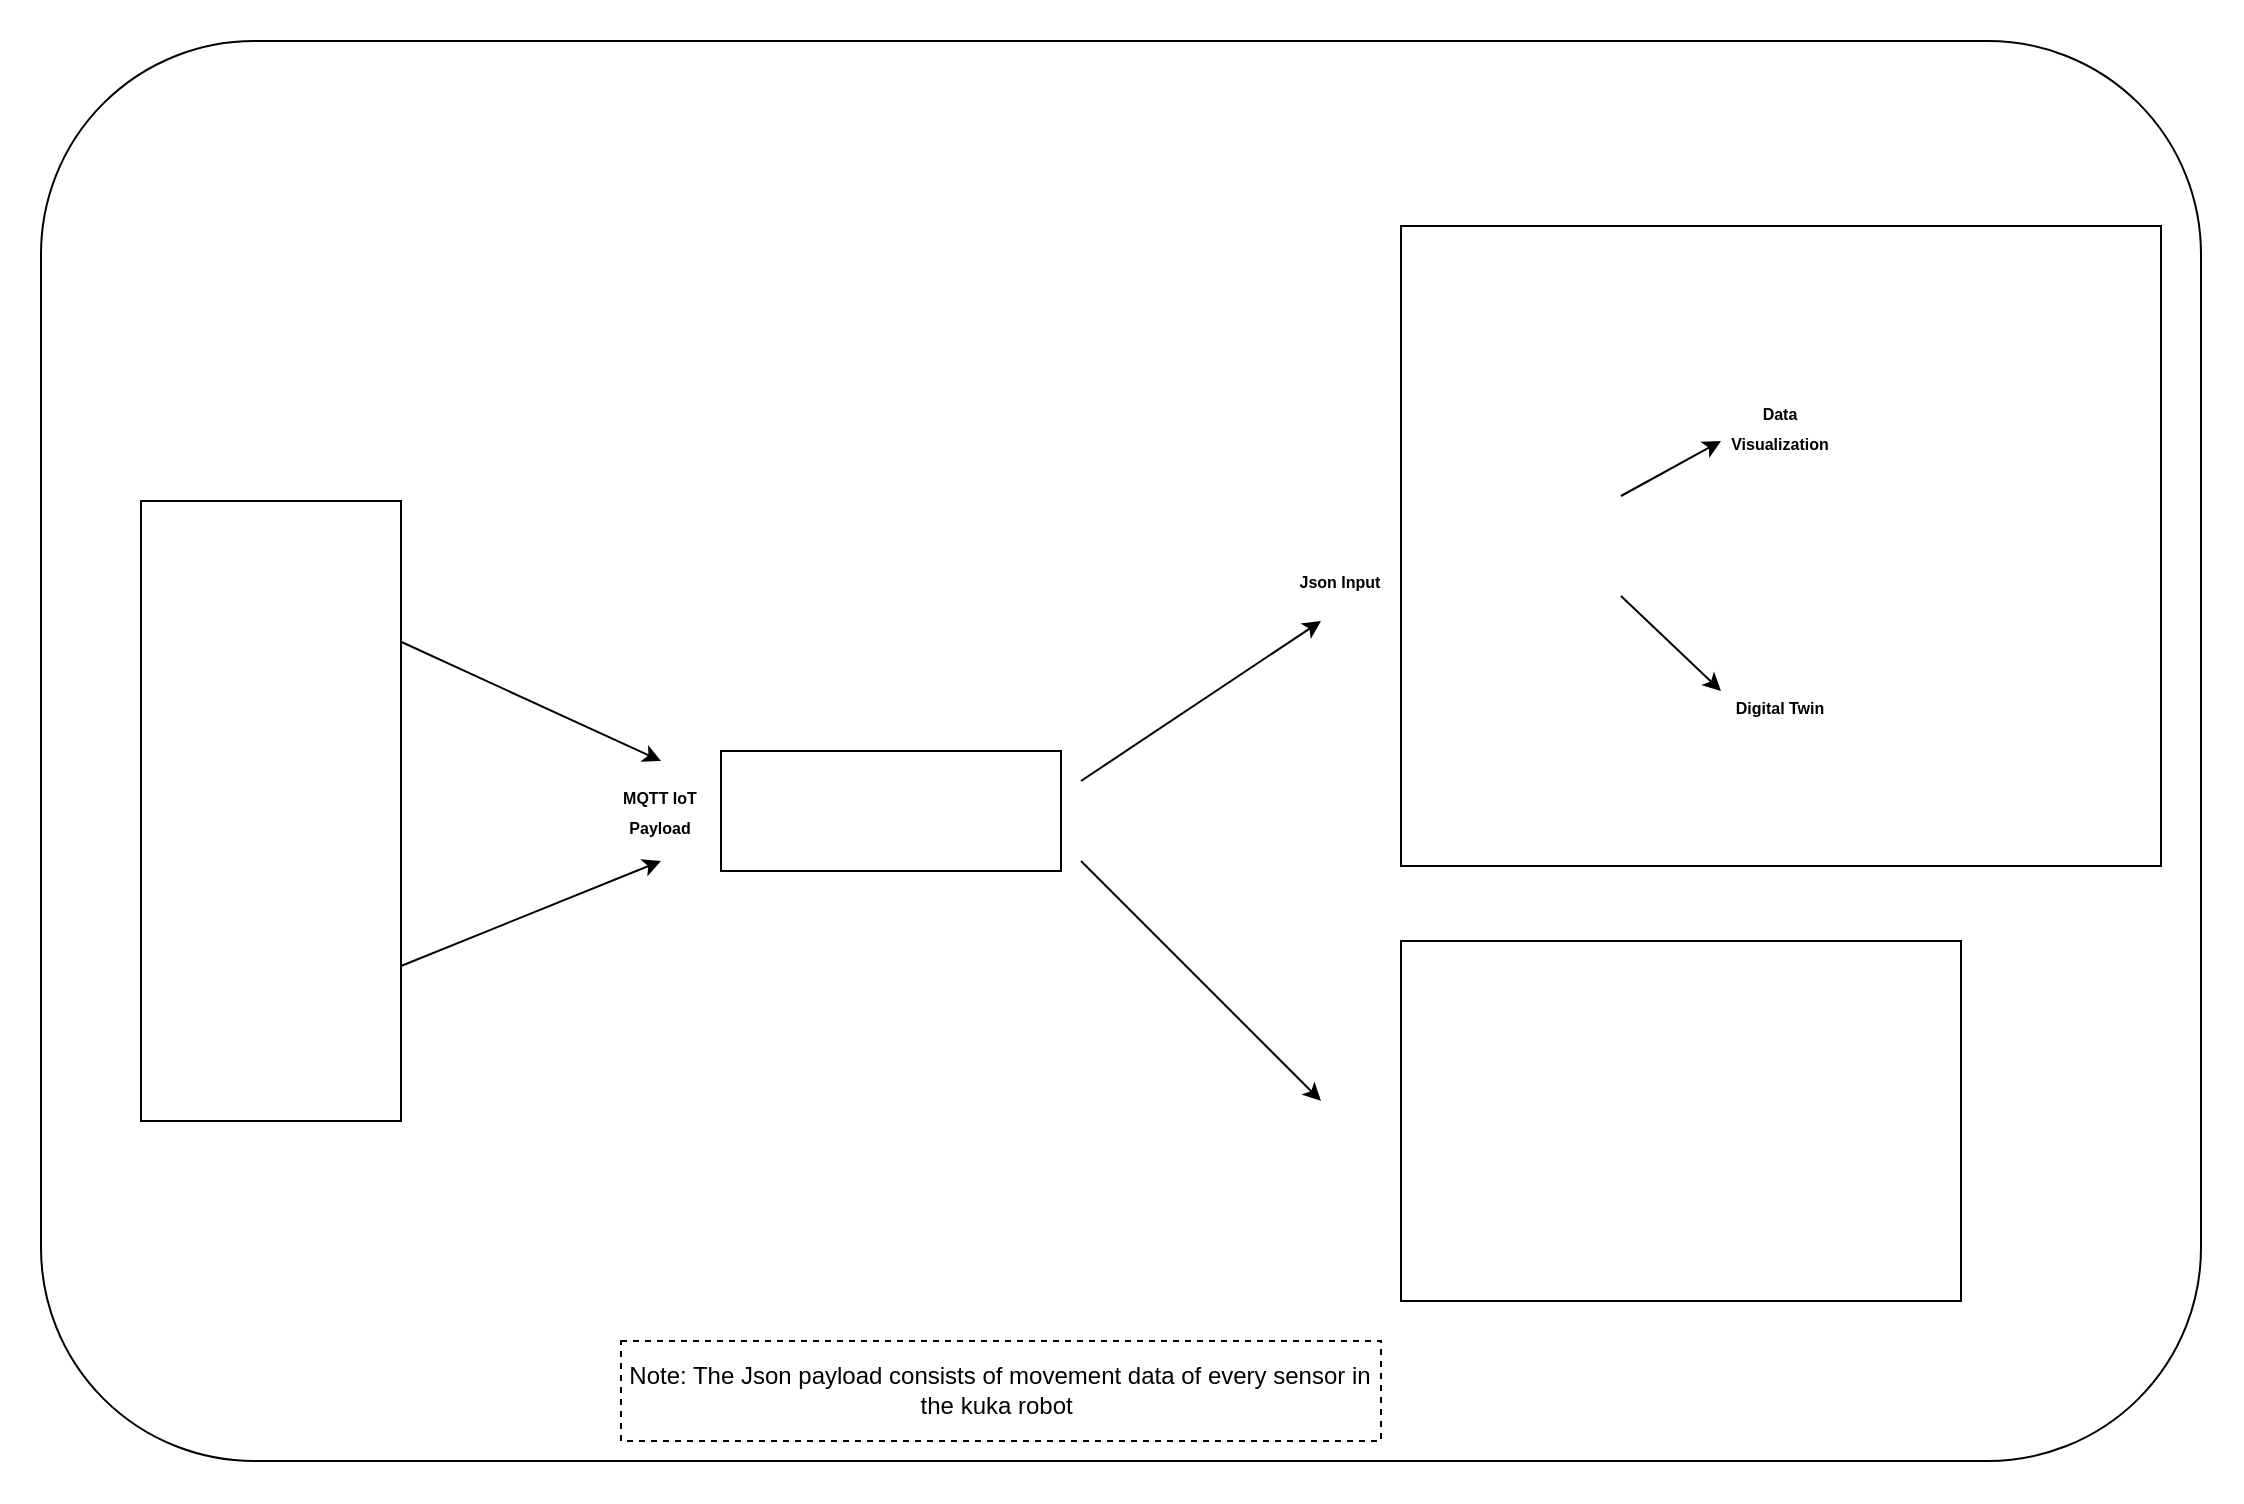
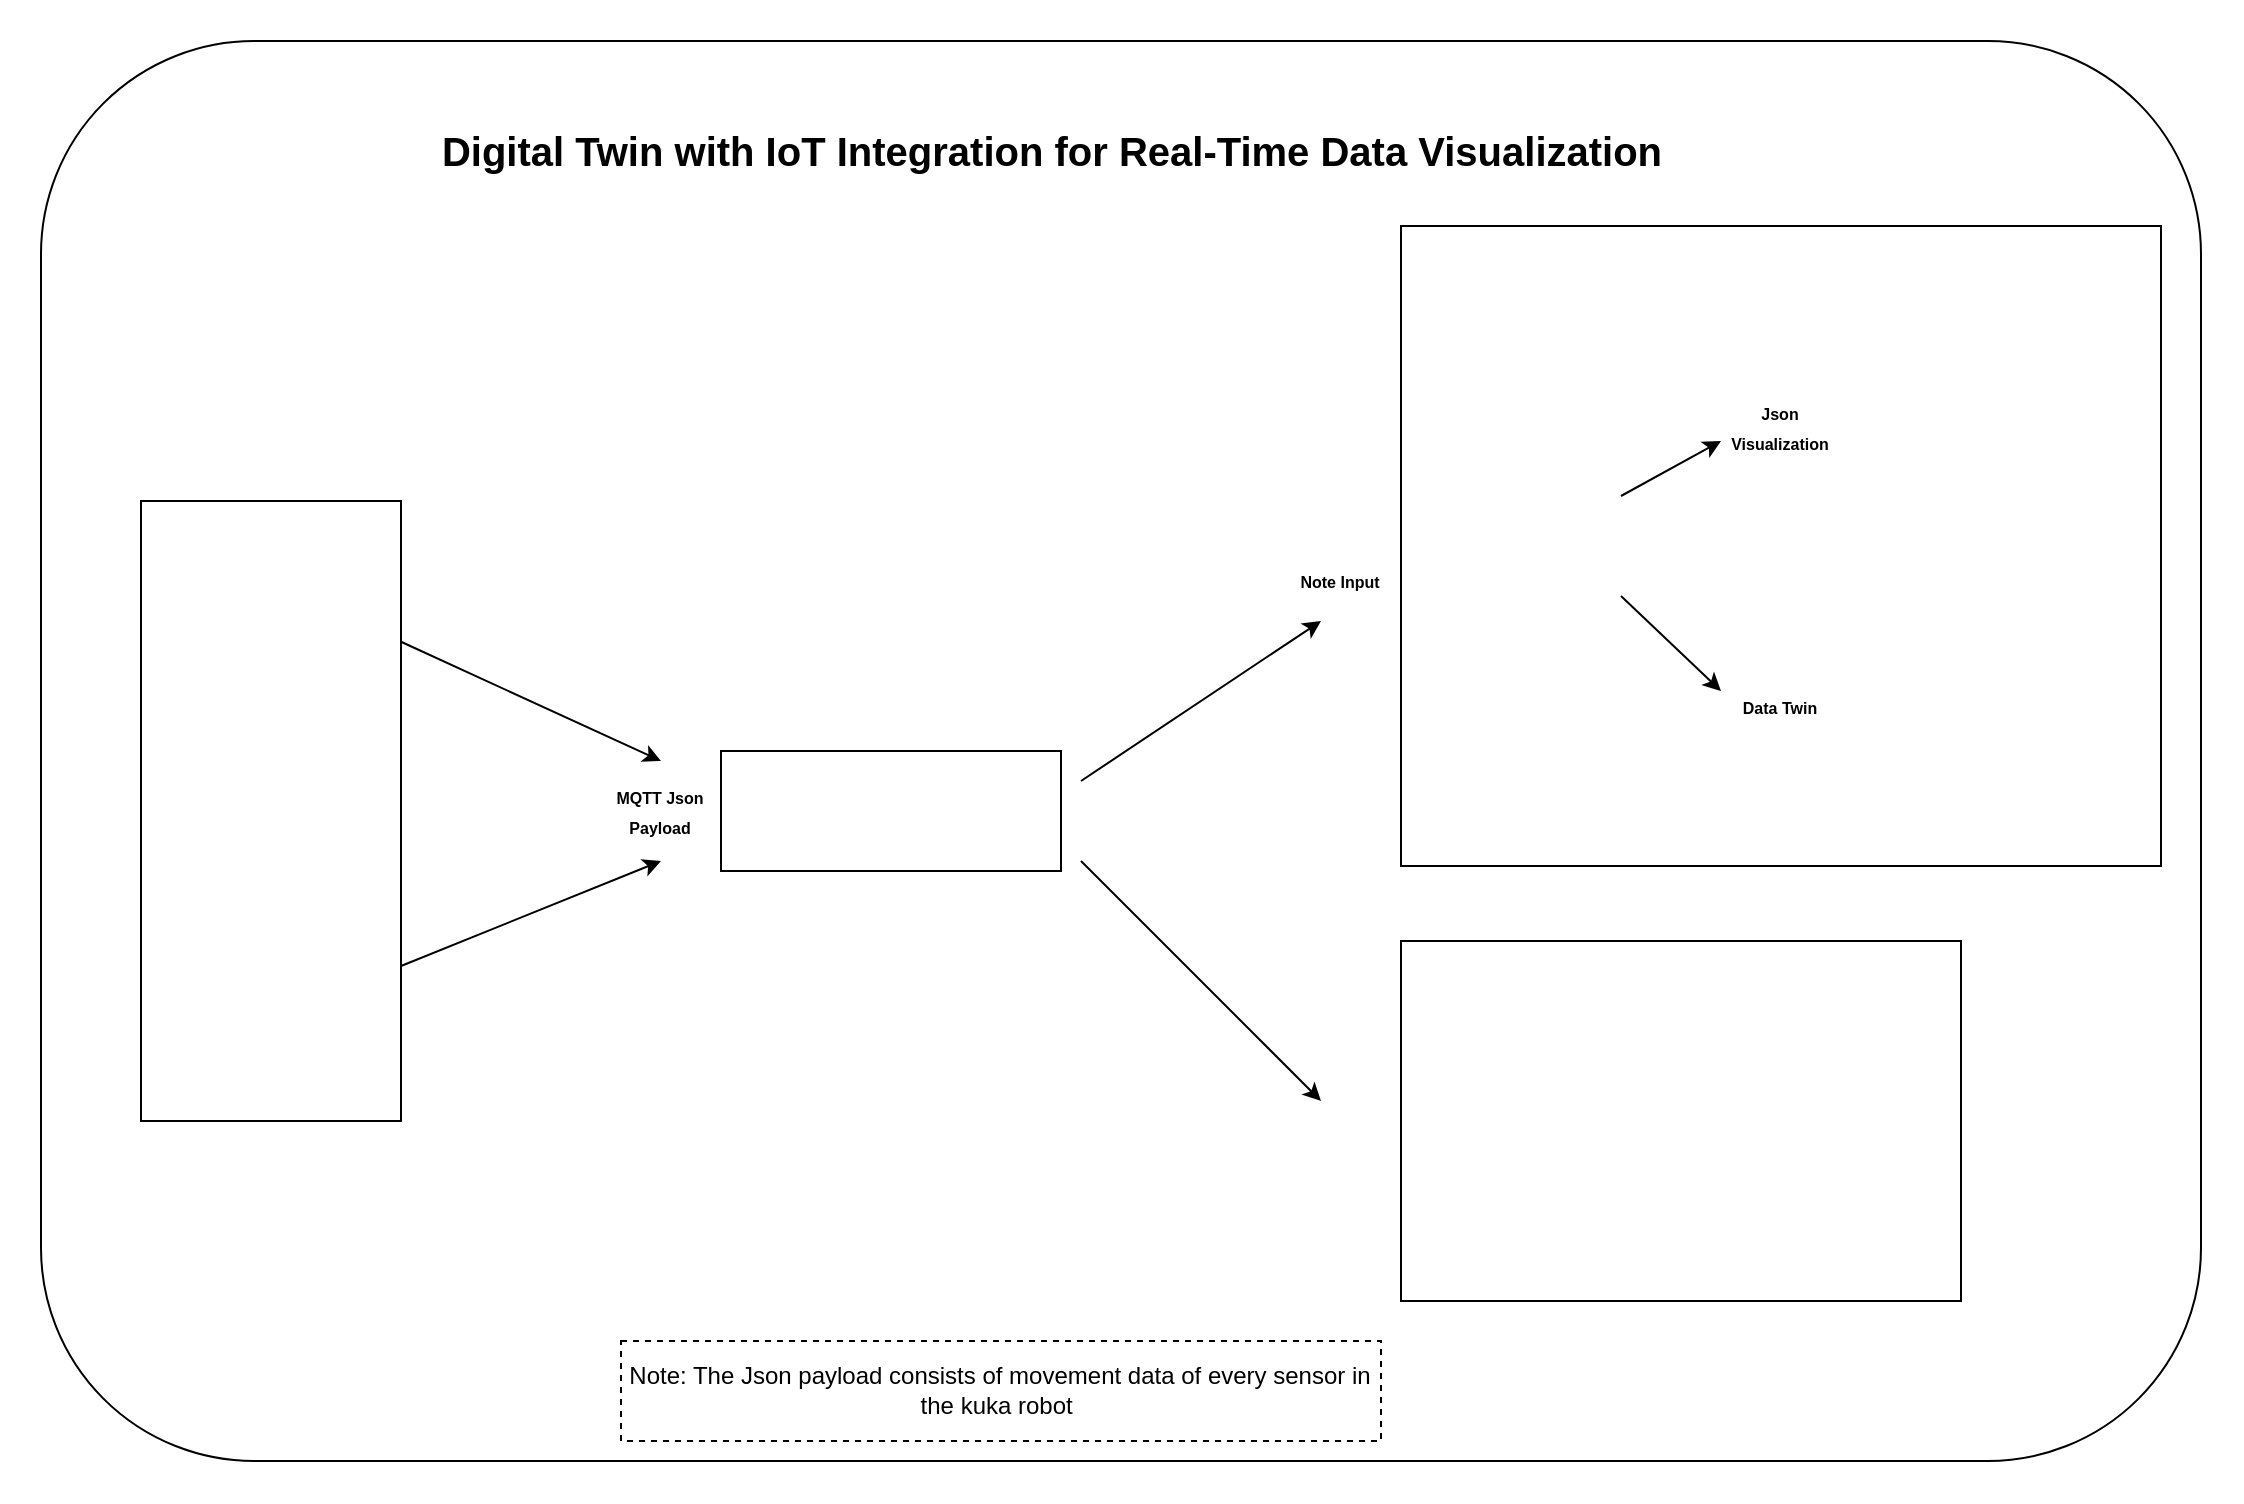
none -> (1053, 151)
(1781, 427) -> (1781, 427)
(1341, 581) -> (1341, 581)
(1781, 707) -> (1781, 707)
(661, 811) -> (661, 811)
